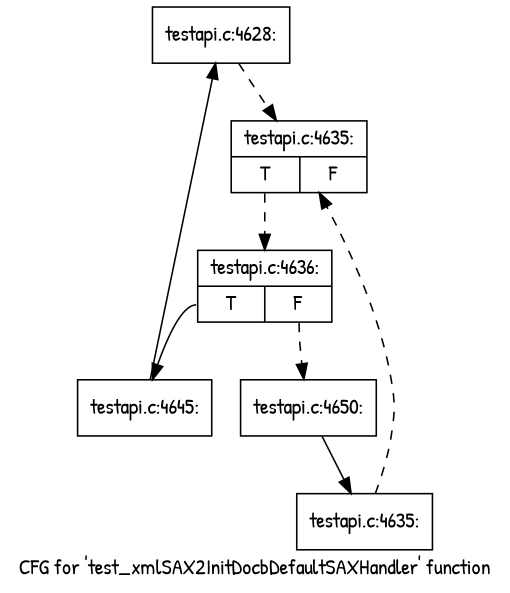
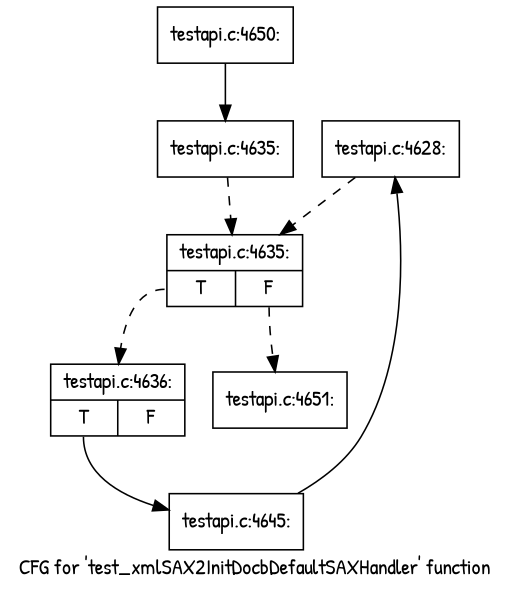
(300, 343) -> none
none -> (280, 400)
